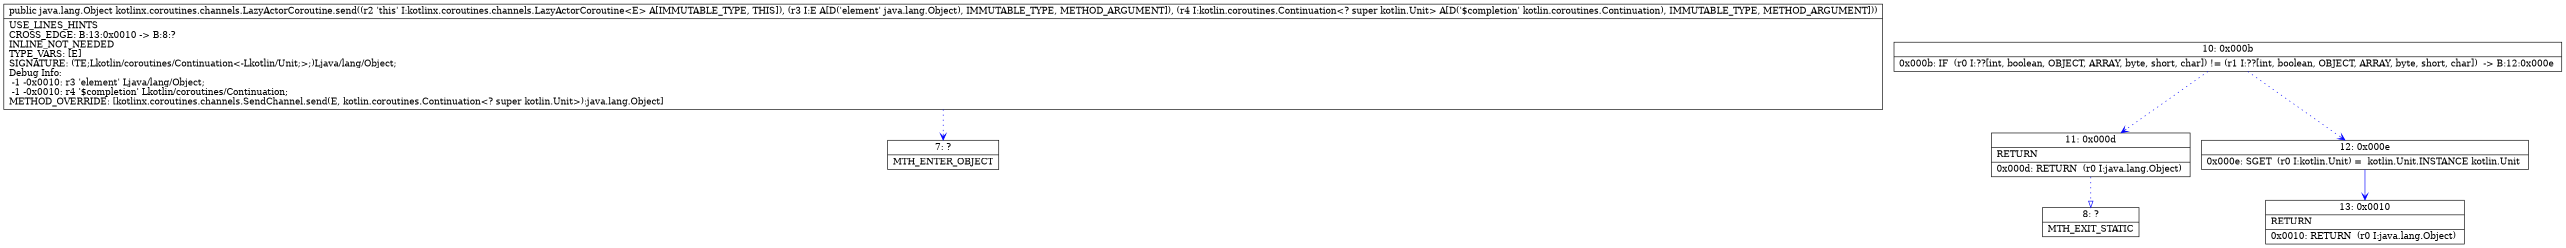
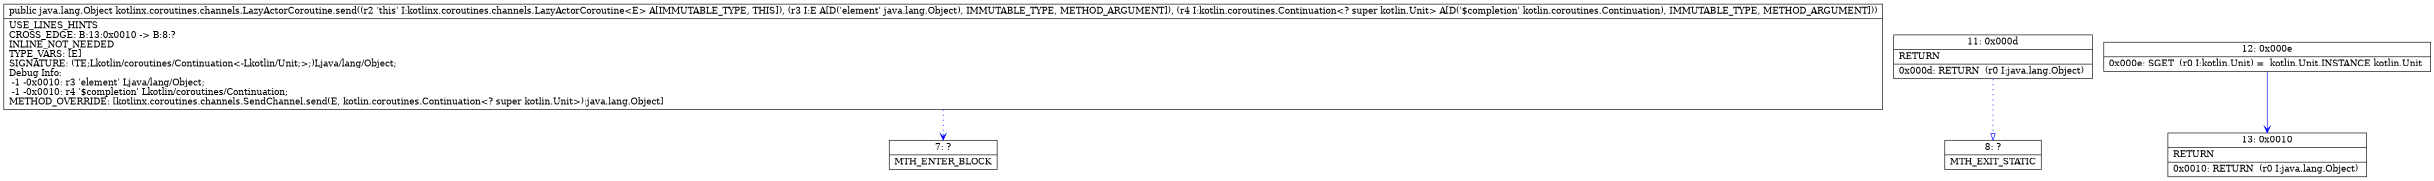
(2228, 57) -> none
(943, 162) -> (943, 162)
